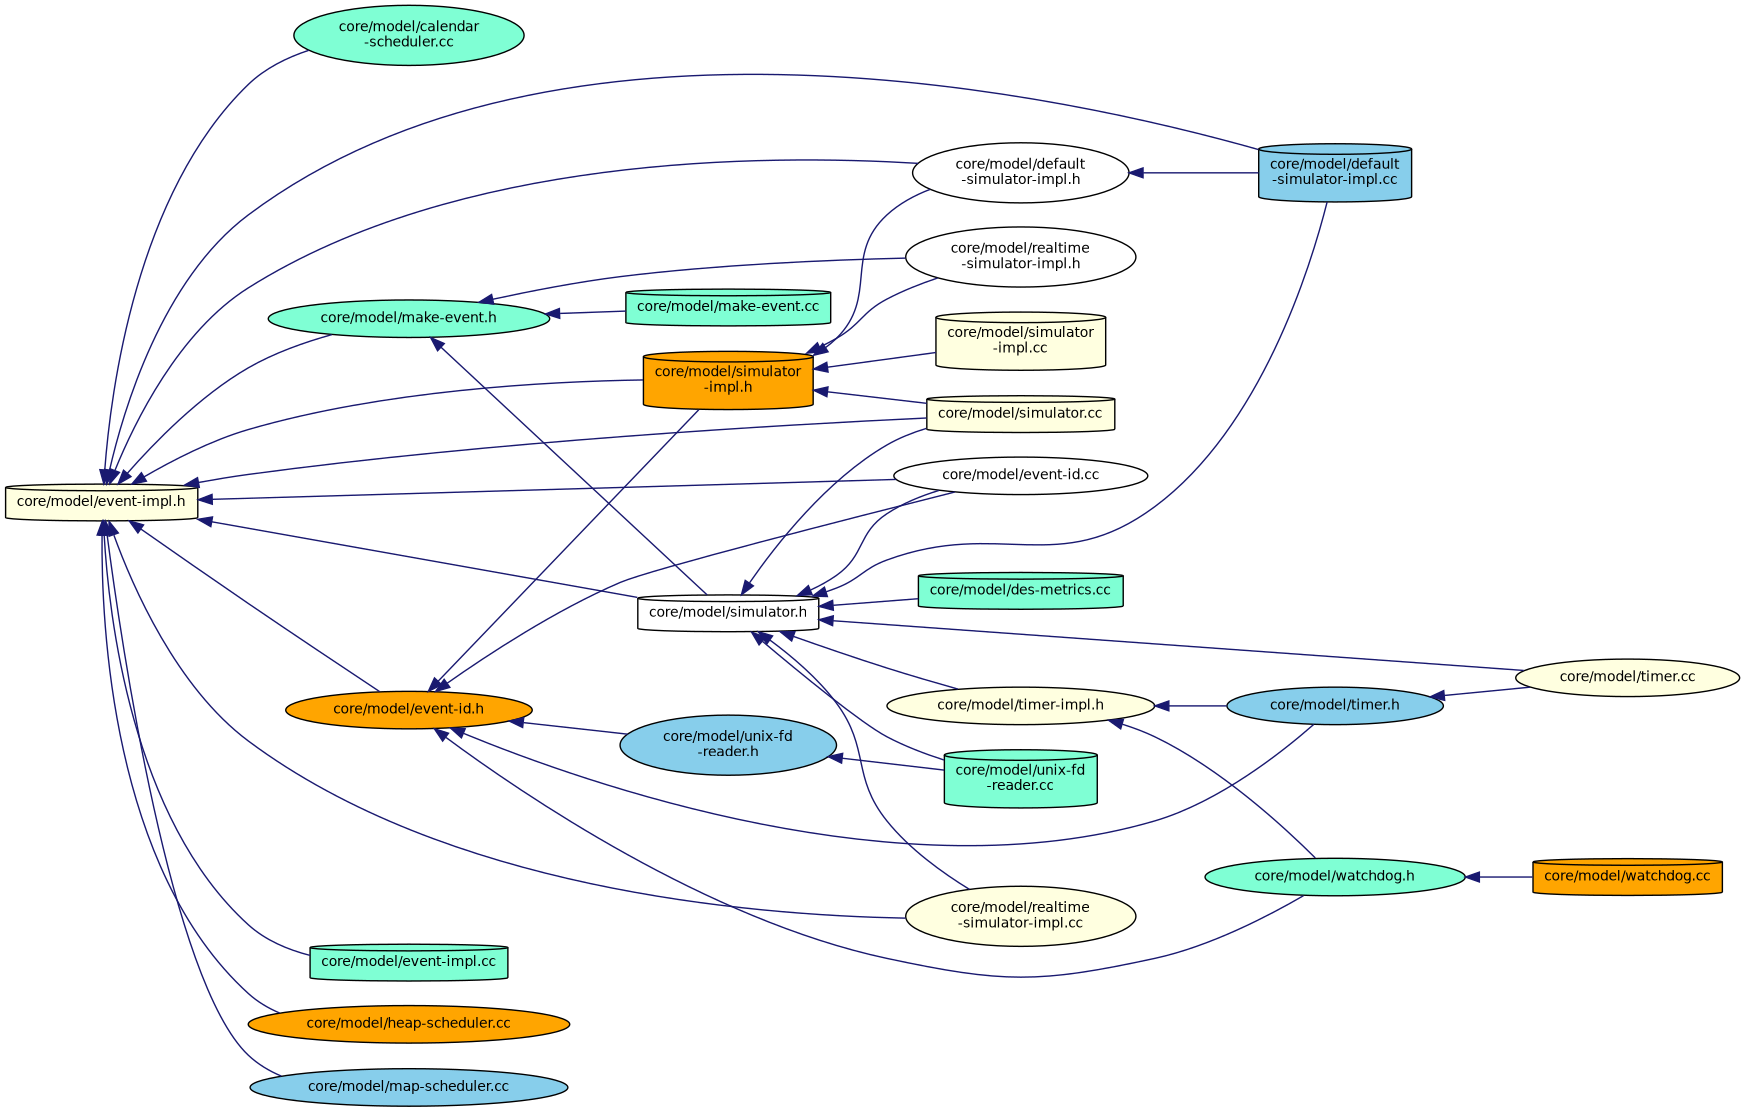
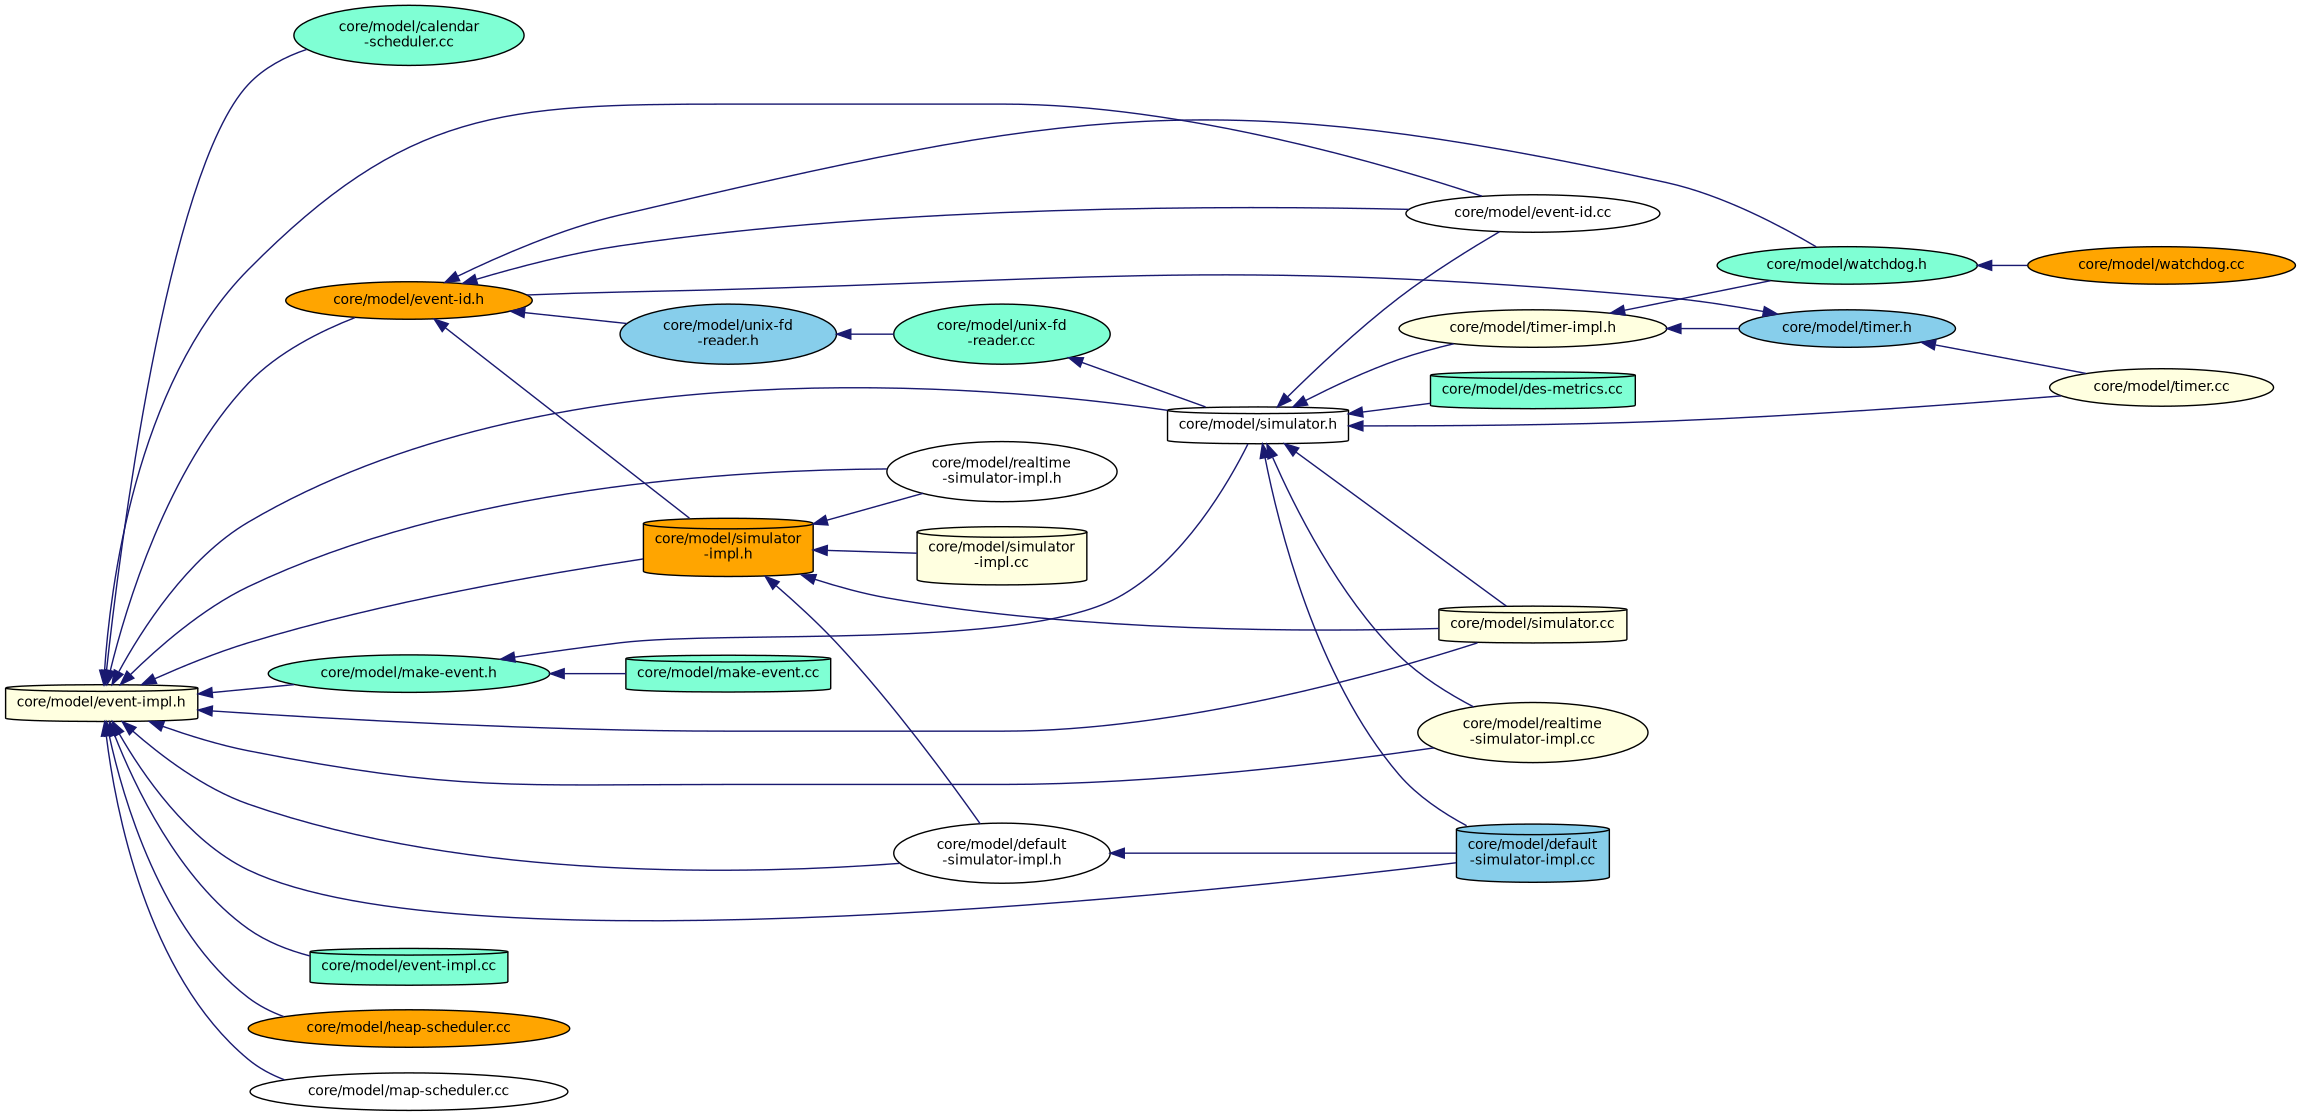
(698, 269) -> (489, 509)
(856, 716) -> (1144, 385)
(1021, 779) -> (1002, 334)
(874, 840) -> (1146, 276)
(1628, 877) -> (2162, 265)
(409, 1087) -> (409, 1092)
